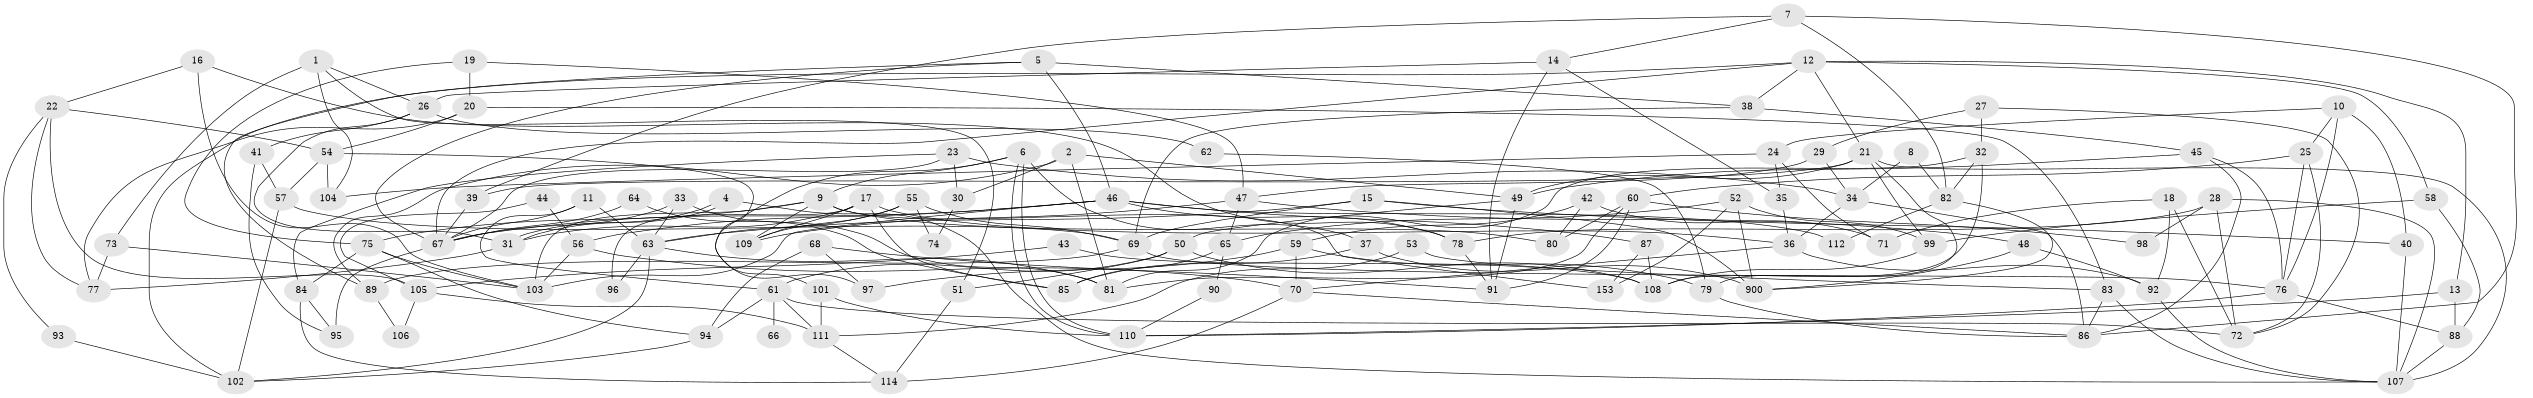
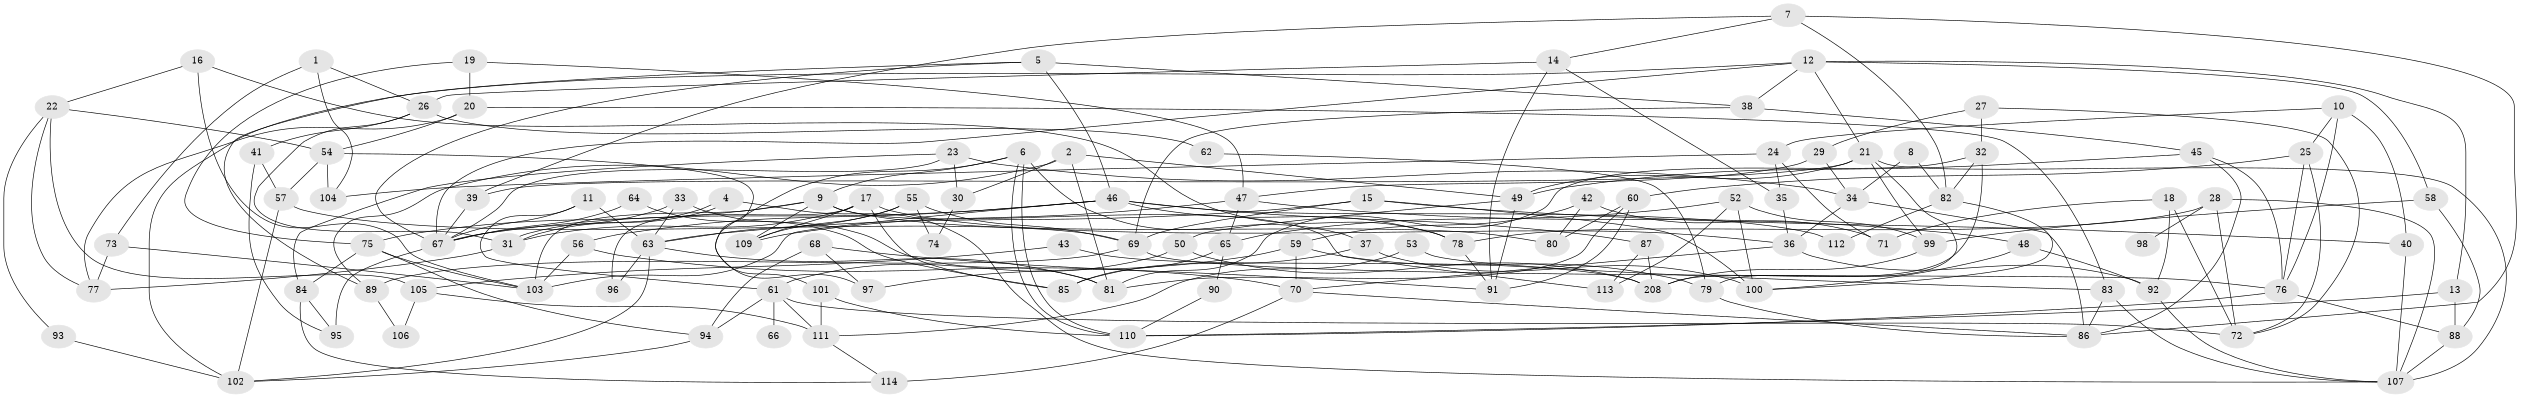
(543, 199) -> none
(1888, 223) -> none
(958, 291) -> none
(1605, 291) -> (1605, 291)
(1653, 291) -> (1653, 291)
(1754, 291) -> (1754, 291)
